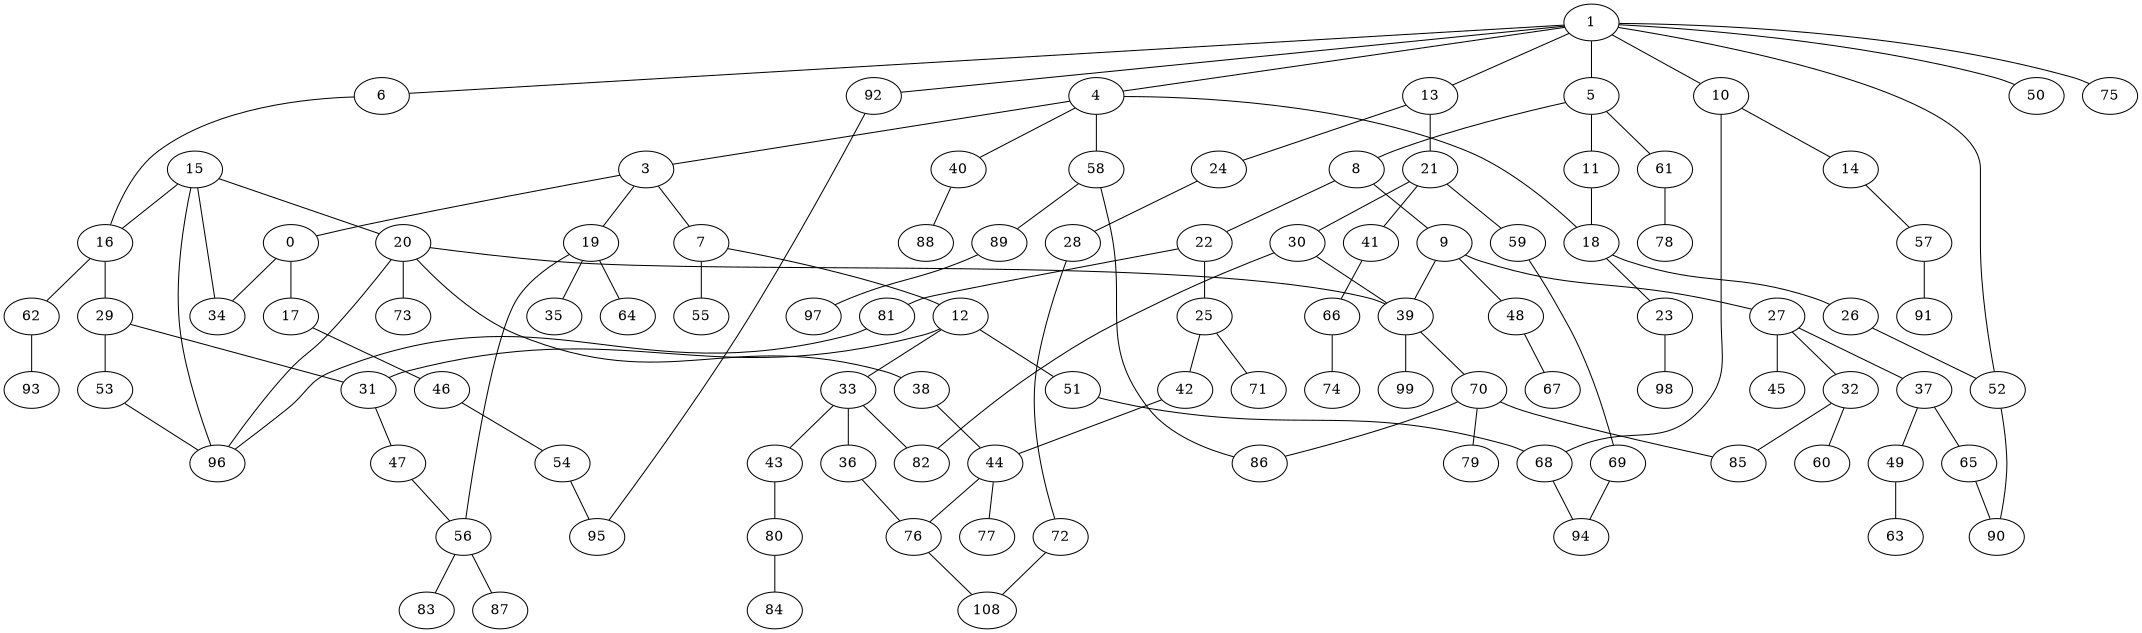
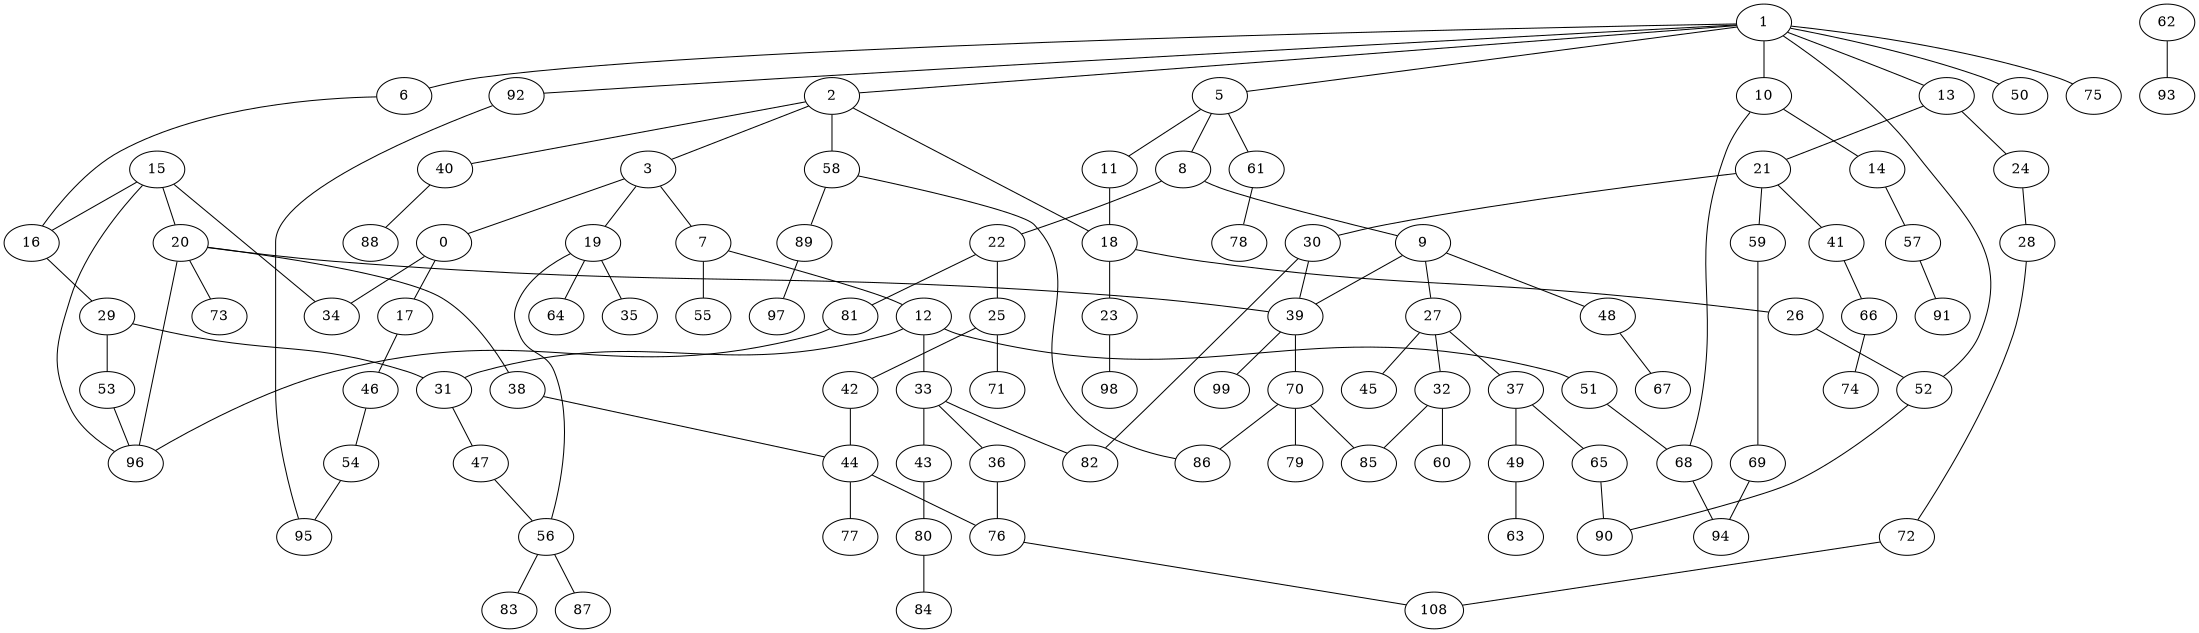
(1096, 96) -> (832, 96)
(69, 280) -> none
